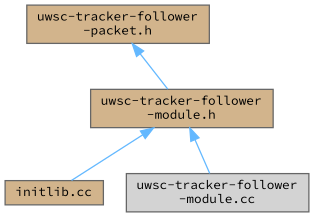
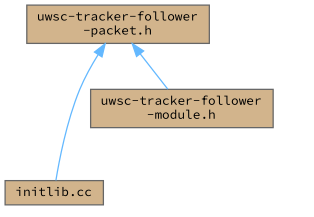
(107, 158) -> (71, 115)
(218, 193) -> none
